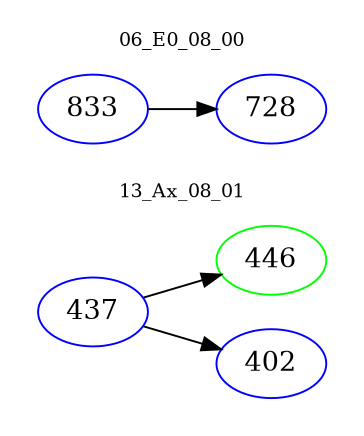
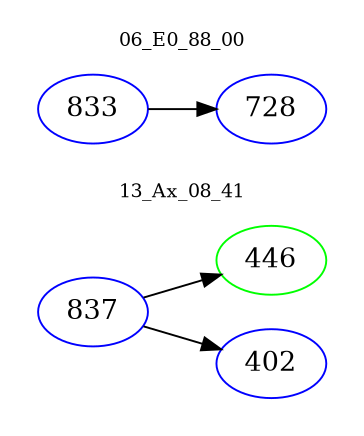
(182, 41) -> (182, 41)
(182, 192) -> (182, 192)
(93, 312) -> (93, 312)
